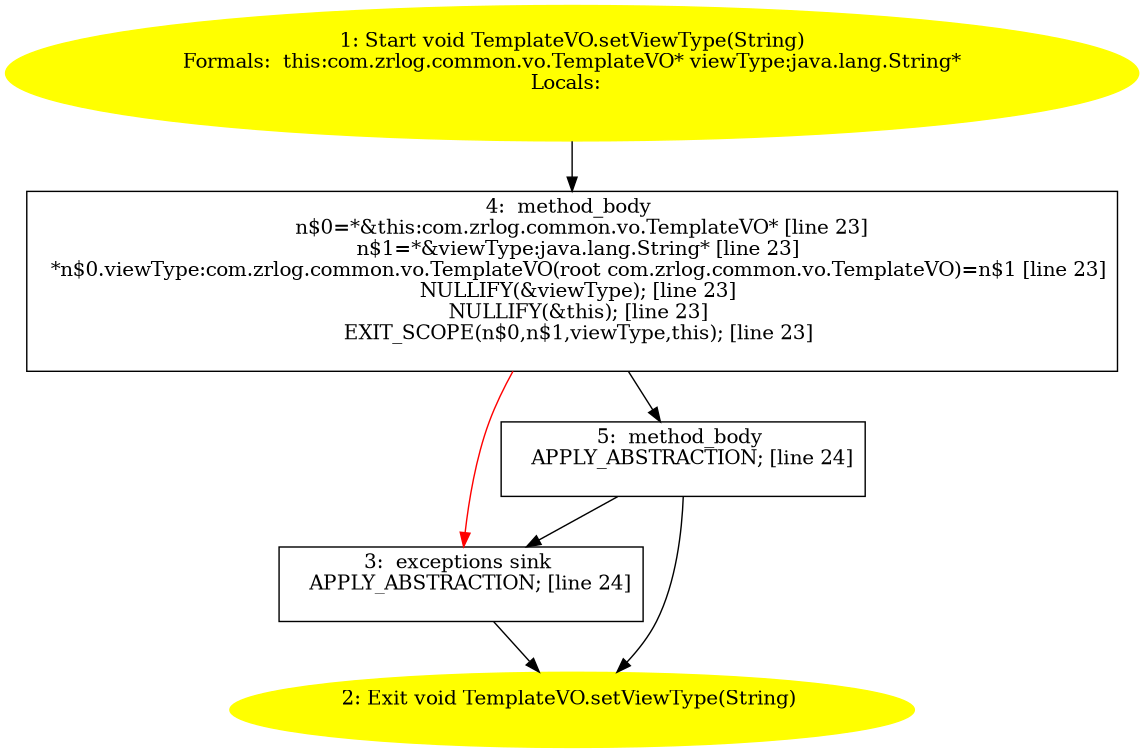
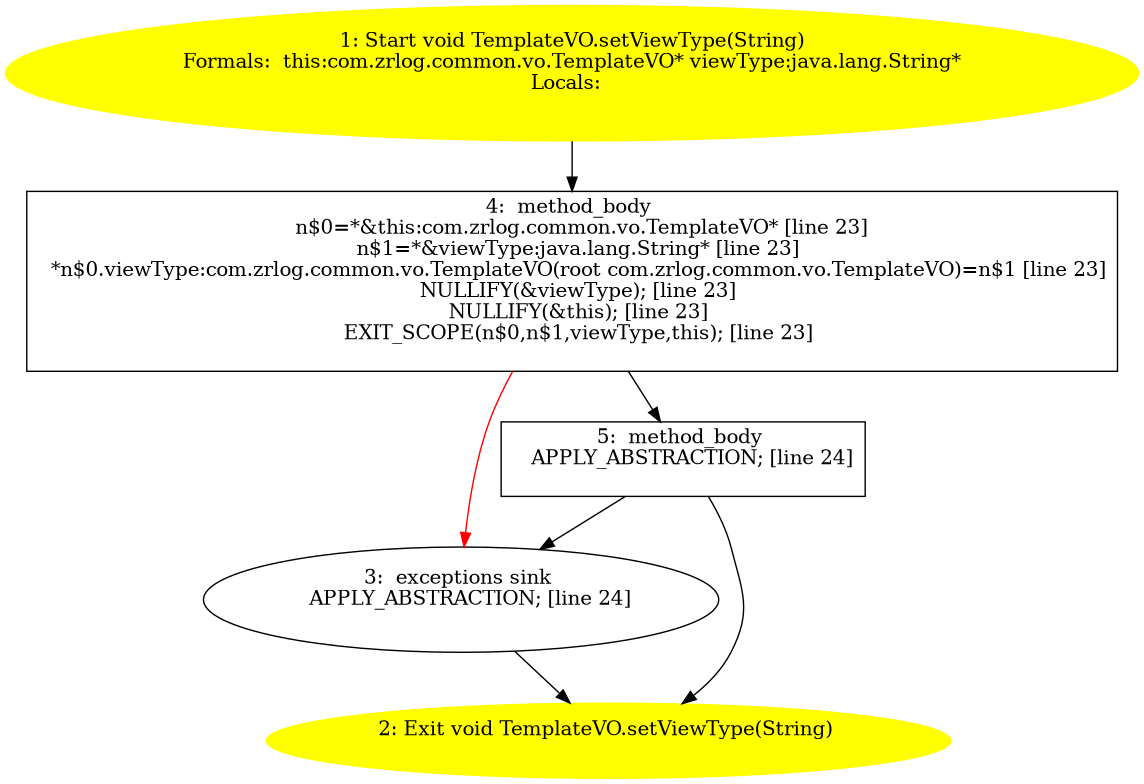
(461, 584) -> (461, 600)
